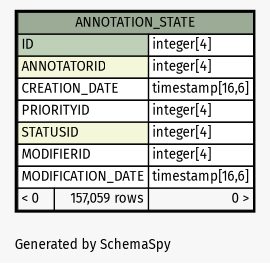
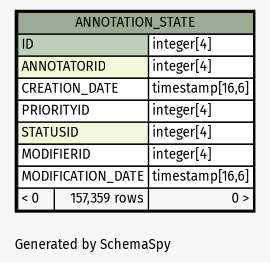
(108, 199) -> (108, 199)
